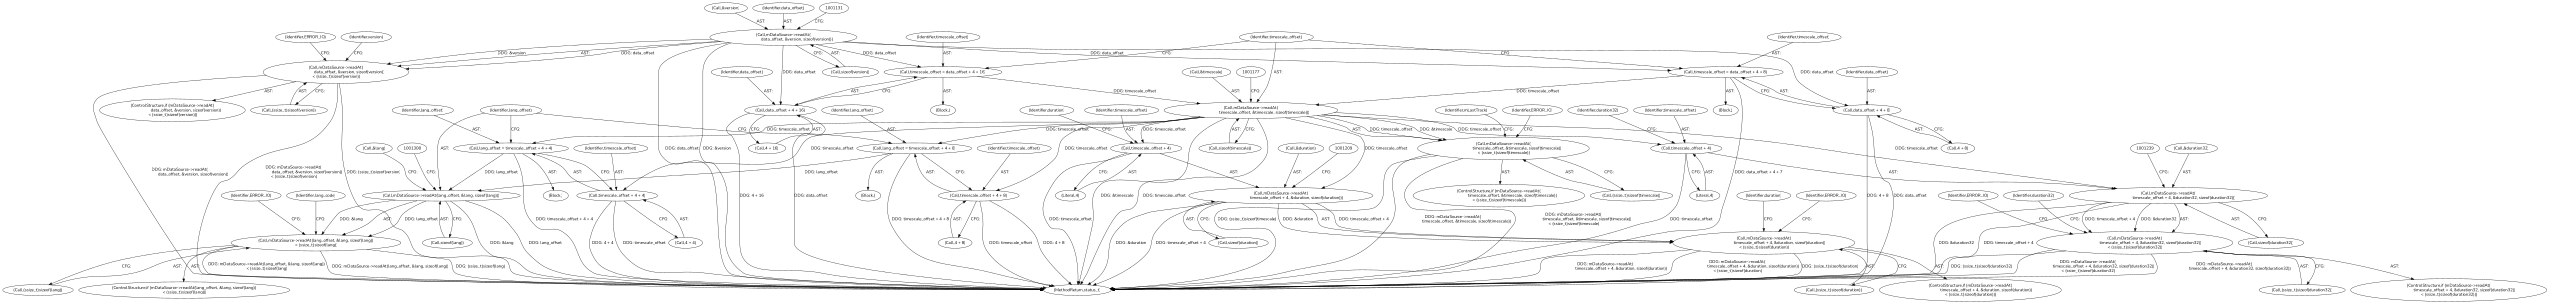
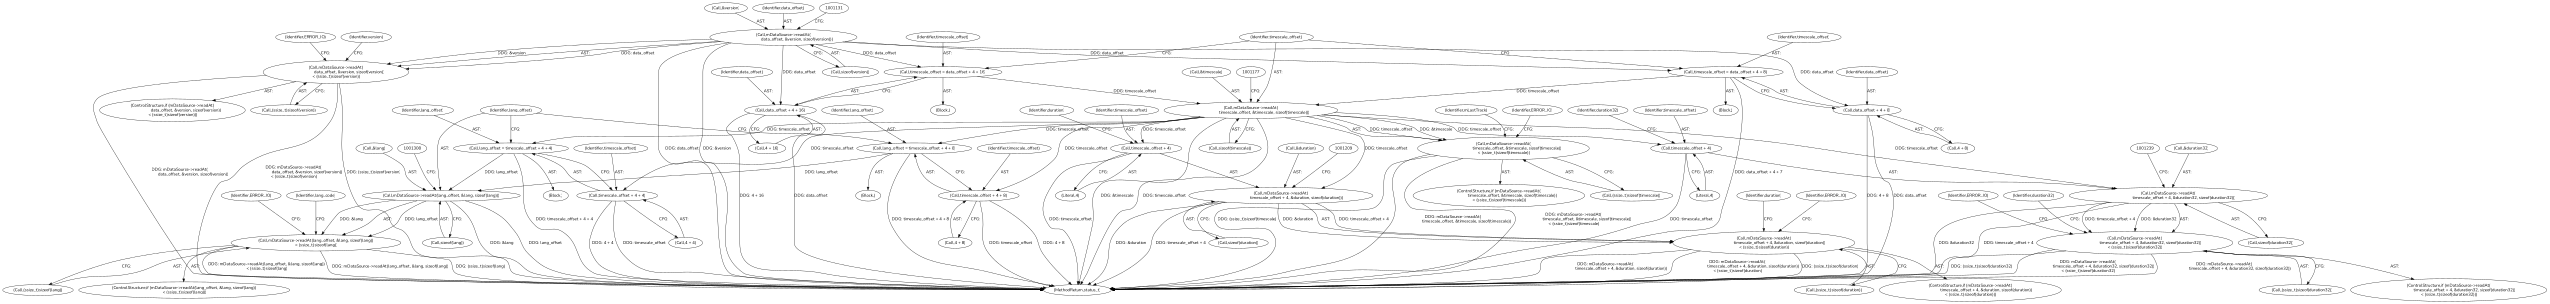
(413, 172) -> (413, 172)
